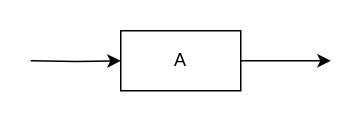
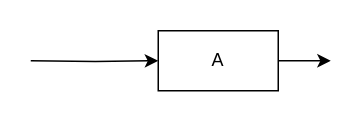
(181, 61) -> (218, 61)
